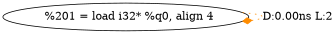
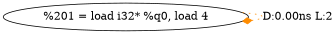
(126, 17) -> (126, 17)
